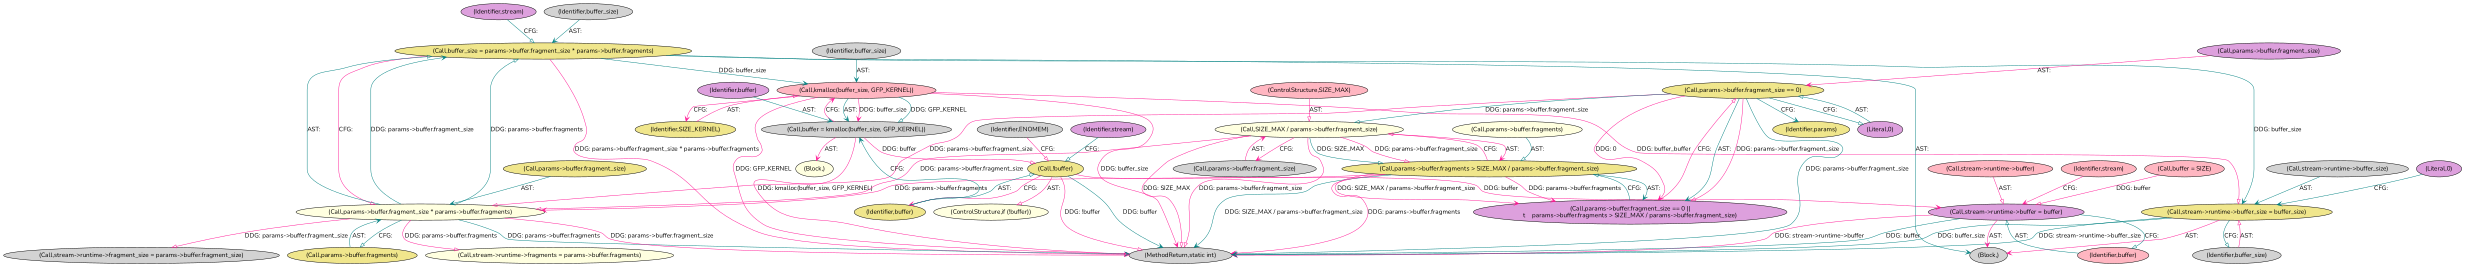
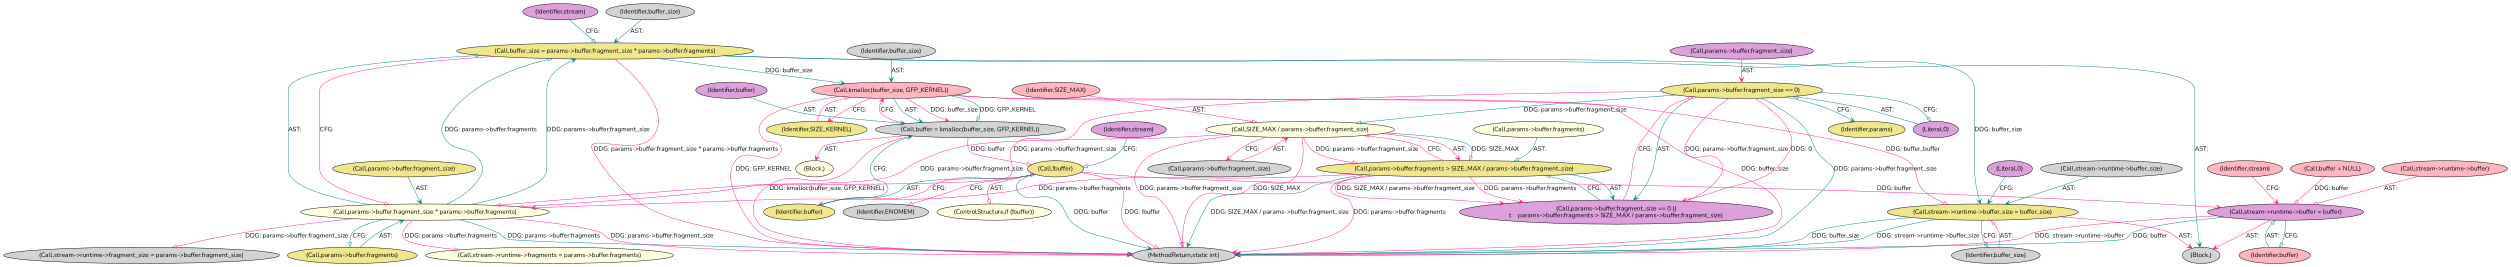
(1309, 90) -> (1056, 90)
(1036, 148) -> (972, 185)
(2184, 169) -> (2333, 169)
